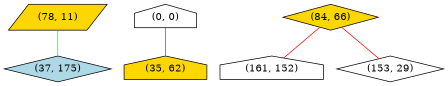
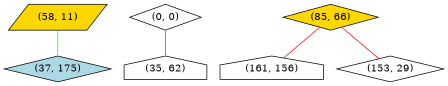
(58, 17) -> (58, 17)
(165, 17) -> (165, 17)
(331, 17) -> (331, 17)
(165, 69) -> (165, 69)
(272, 69) -> (272, 69)
